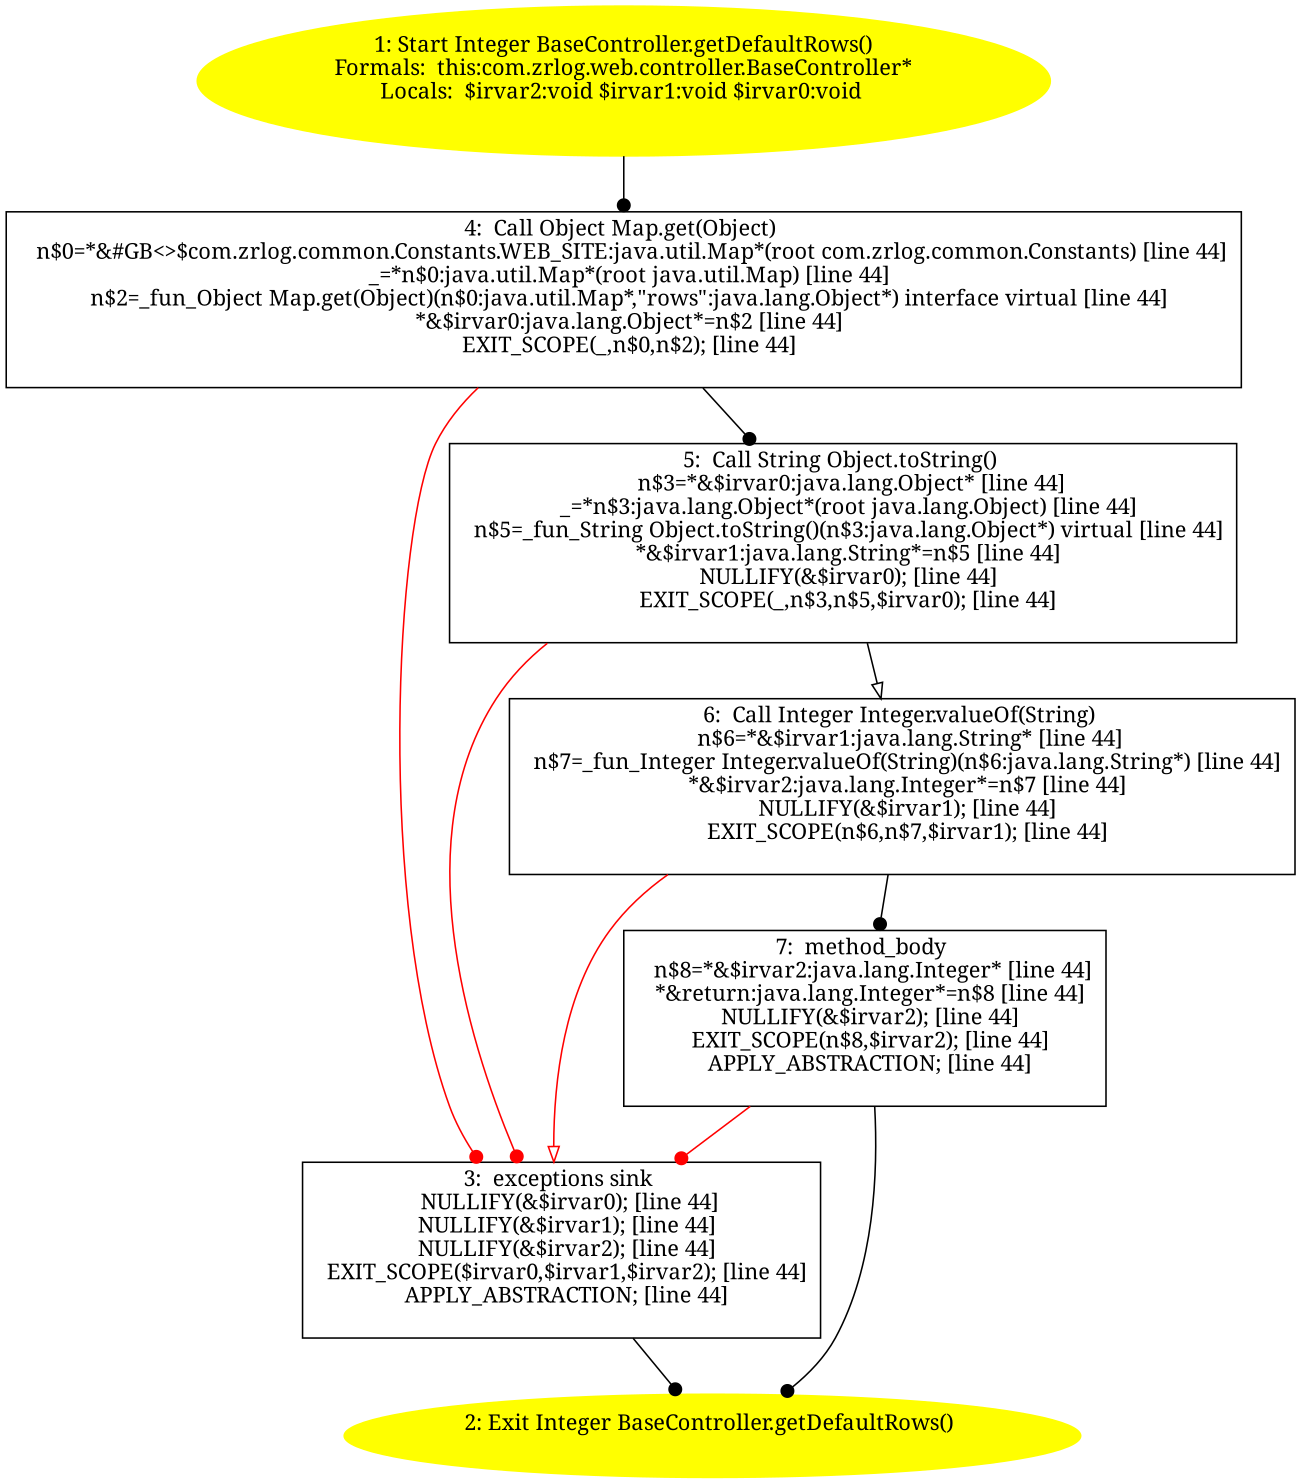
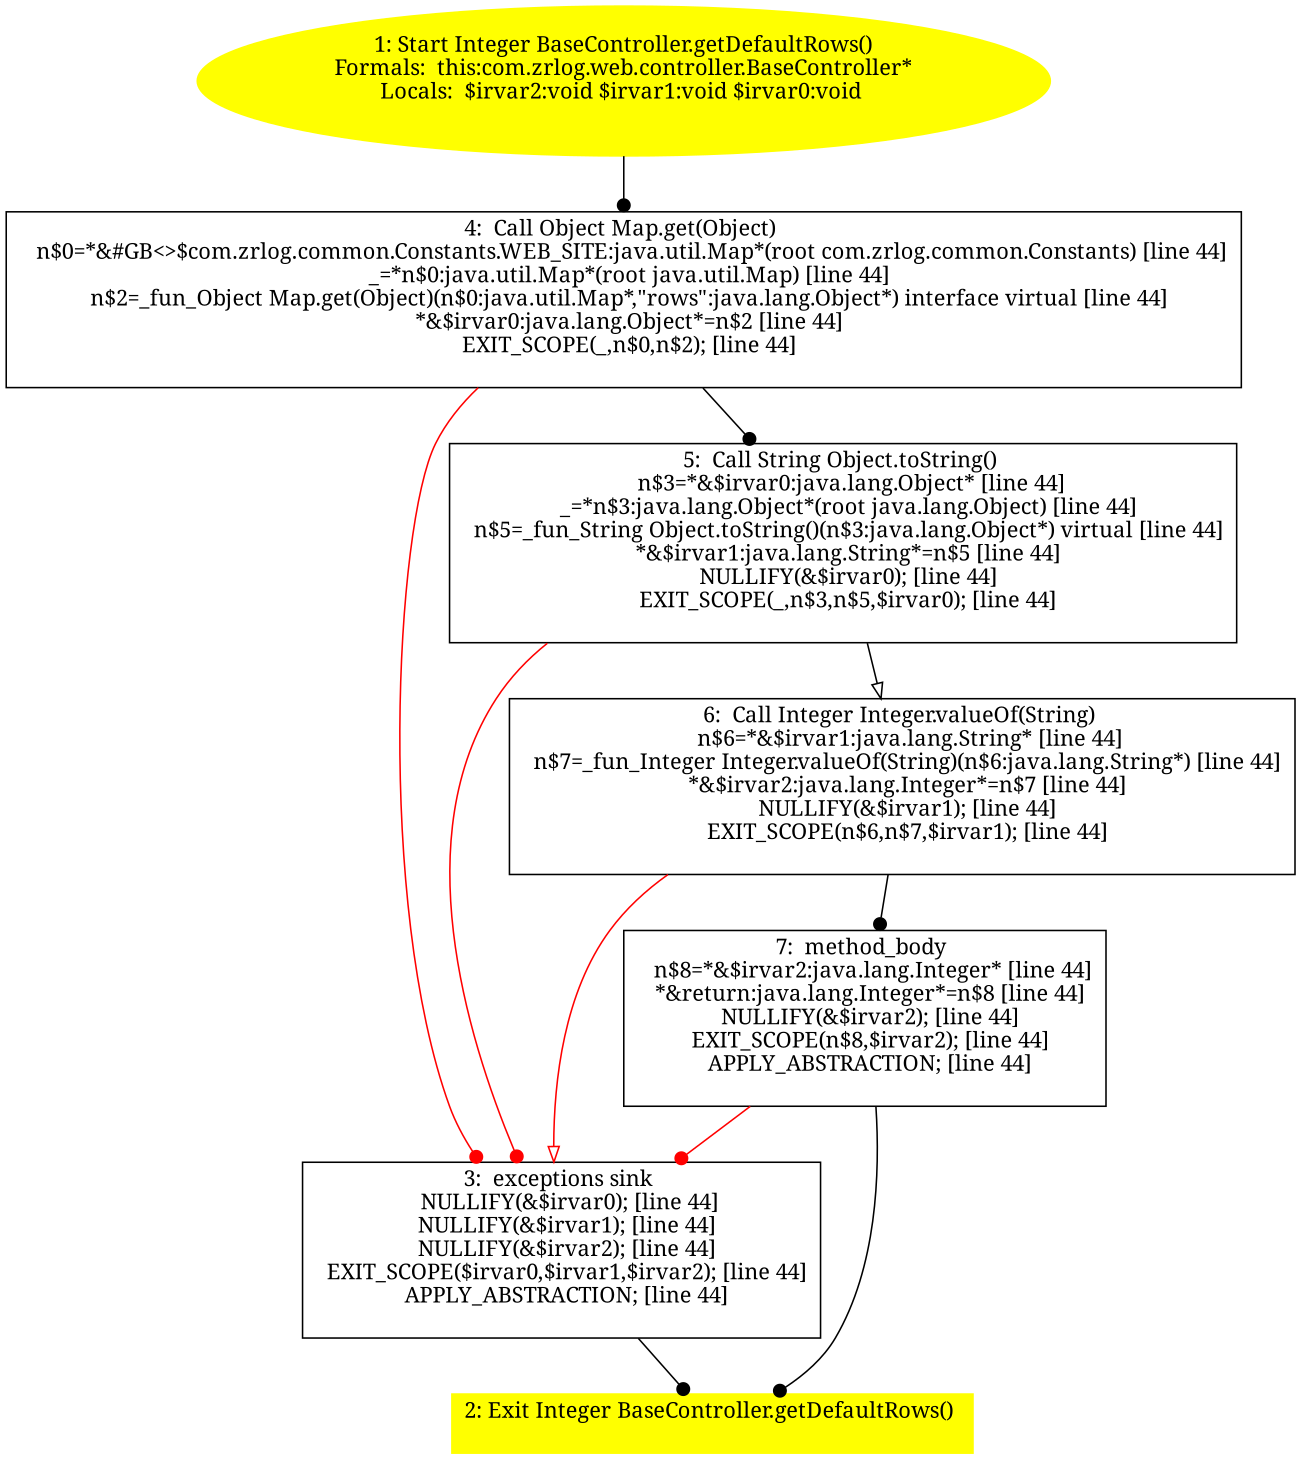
(712, 1436) -> (712, 1424)
